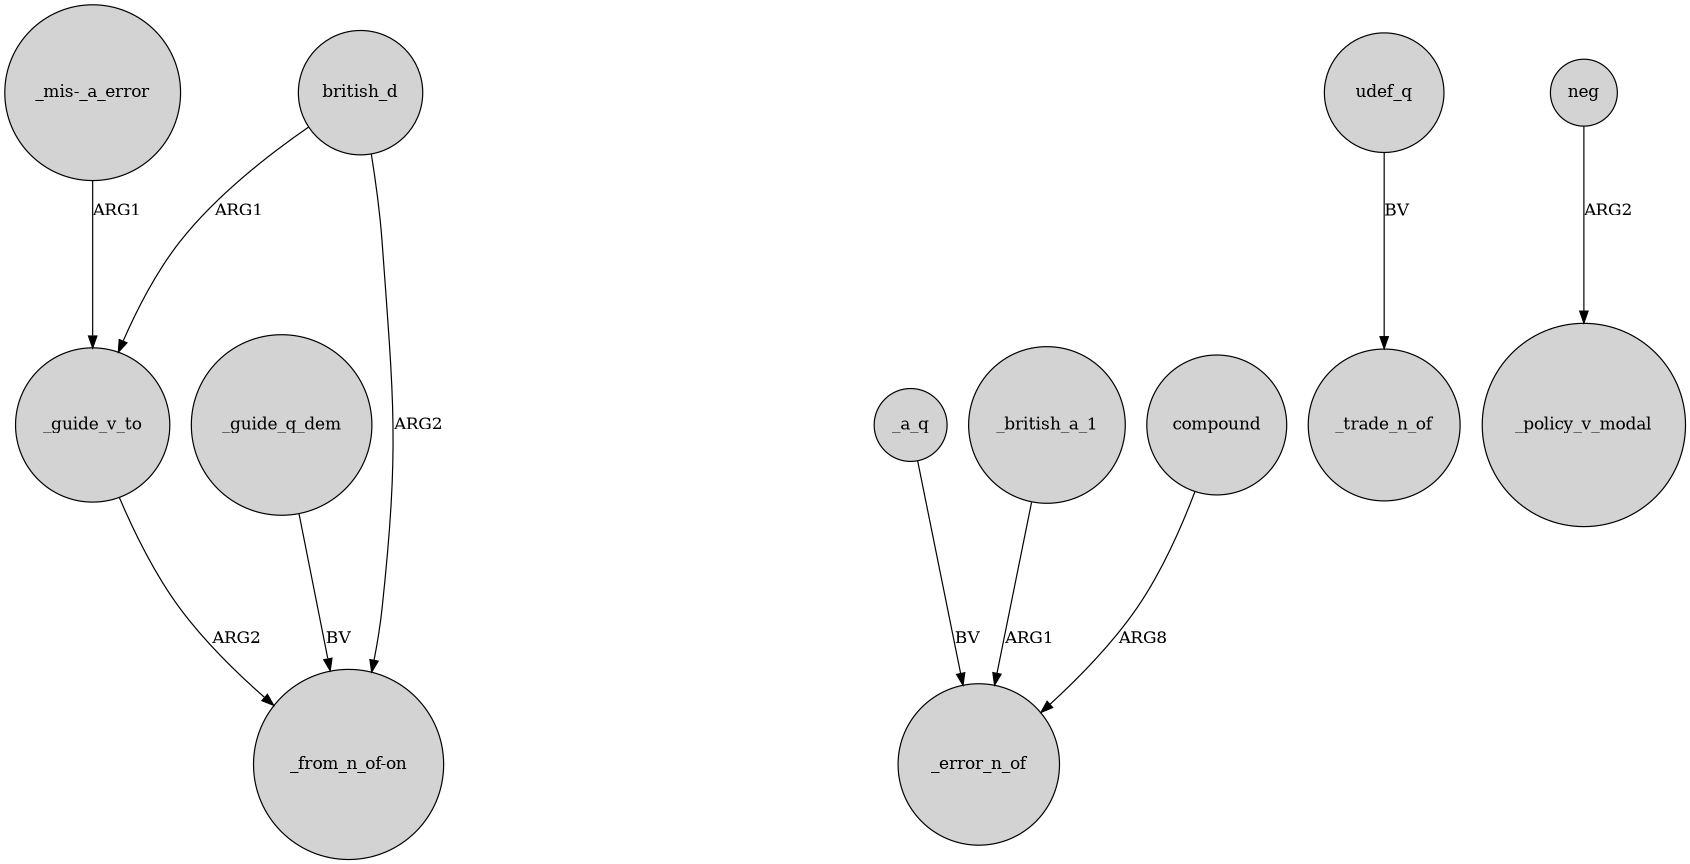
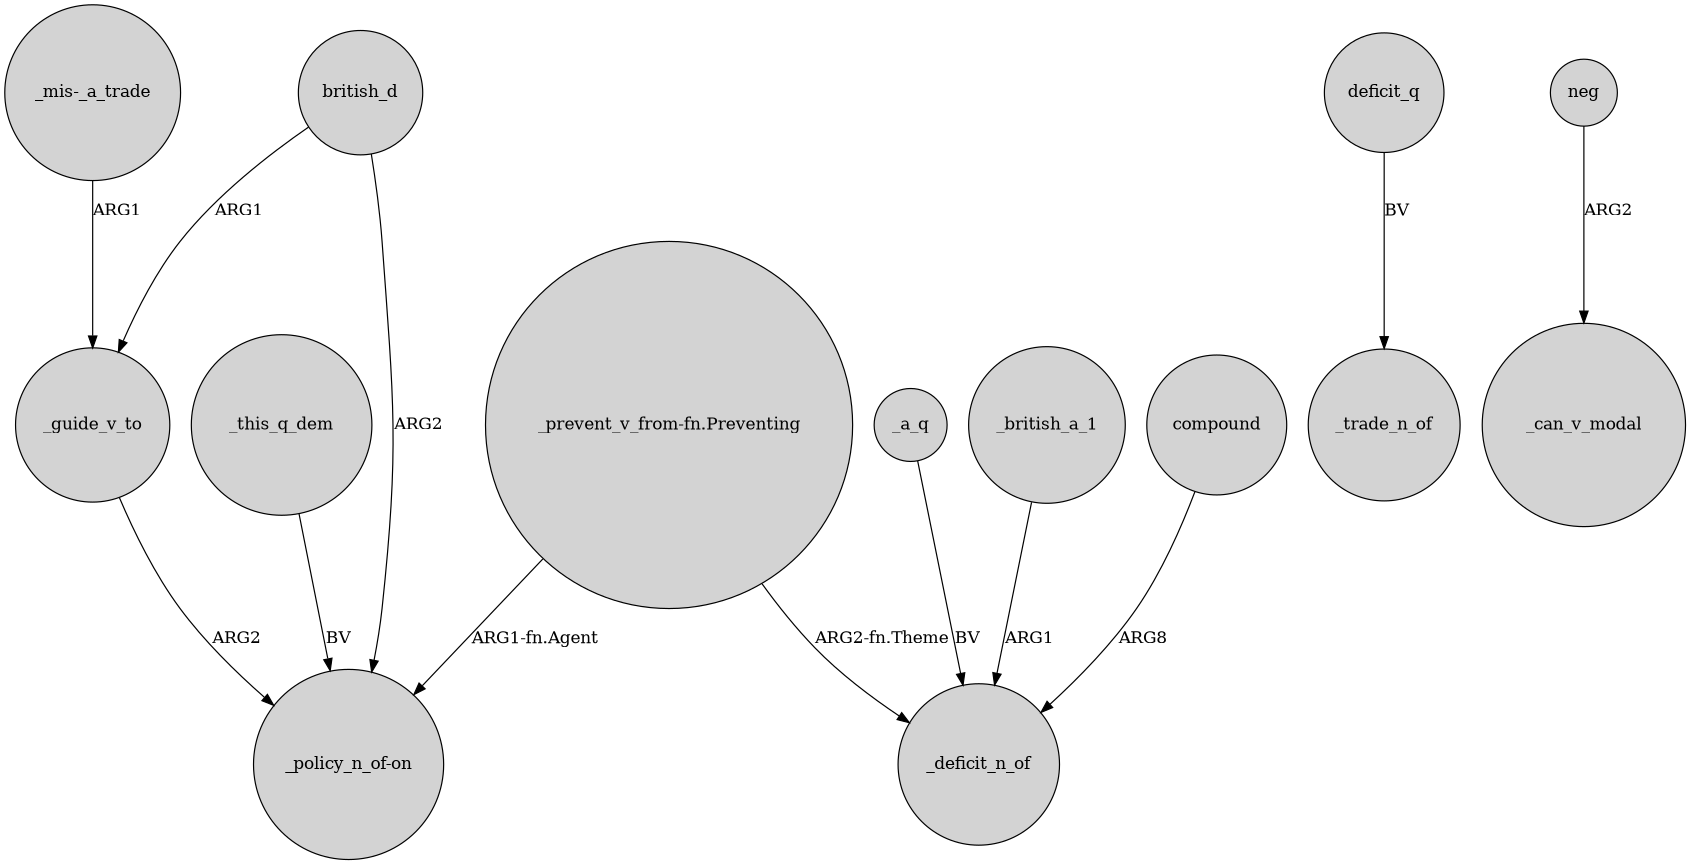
(93, 93) -> (93, 93)
(1384, 93) -> (1384, 93)
(282, 425) -> (282, 425)
none -> (669, 425)
(1584, 425) -> (1584, 425)
(349, 764) -> (349, 764)
(979, 764) -> (979, 764)
